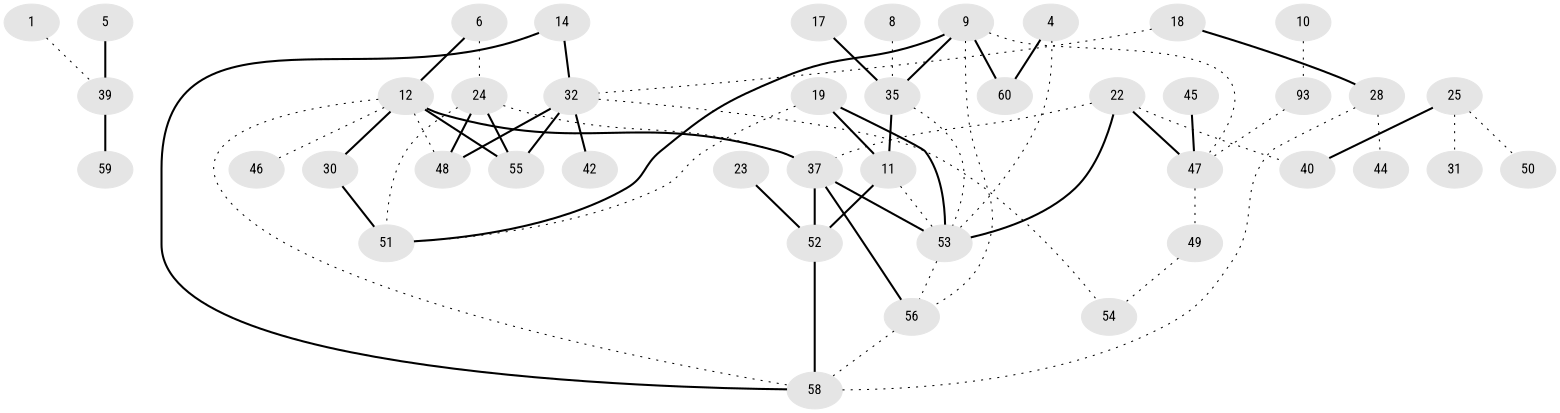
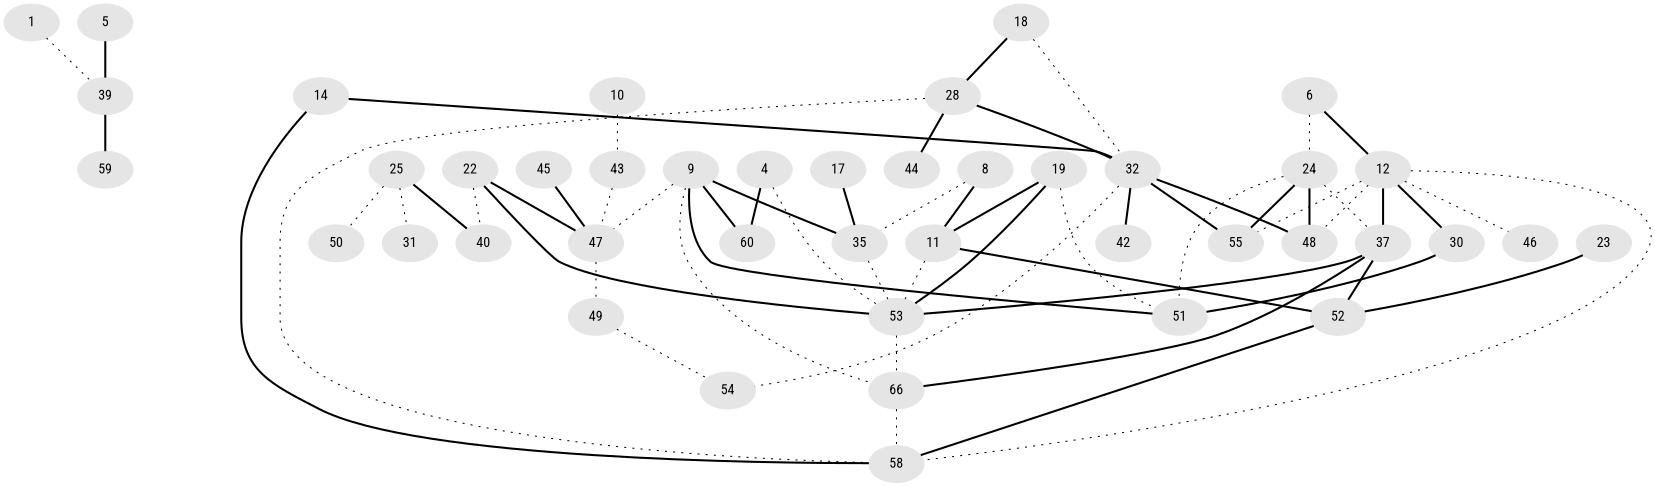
(1303, 96) -> (617, 170)
(891, 125) -> (959, 207)
(963, 127) -> none
(1379, 127) -> (933, 132)
(456, 129) -> (1317, 203)
none -> (1044, 131)
(912, 317) -> (896, 390)
